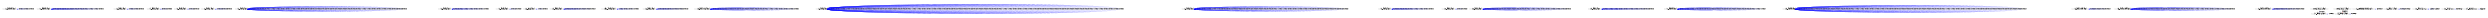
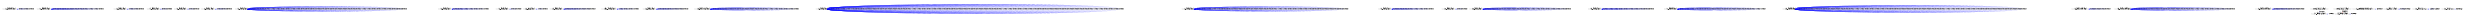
(1595, 9) -> (1595, 9)
(2471, 9) -> none
